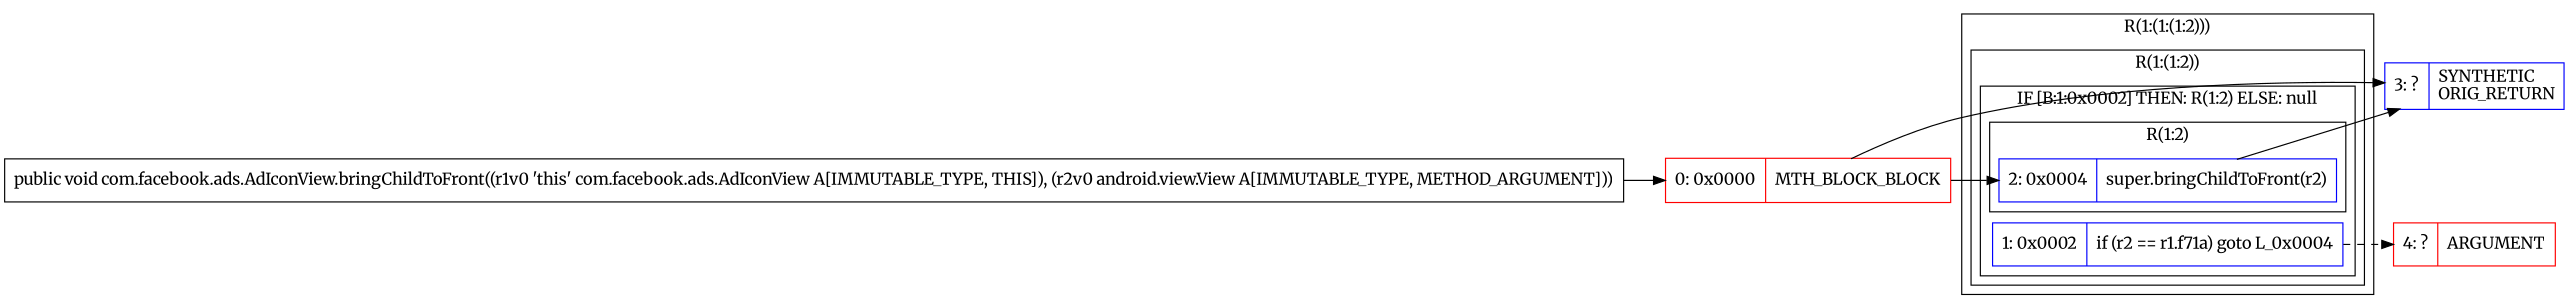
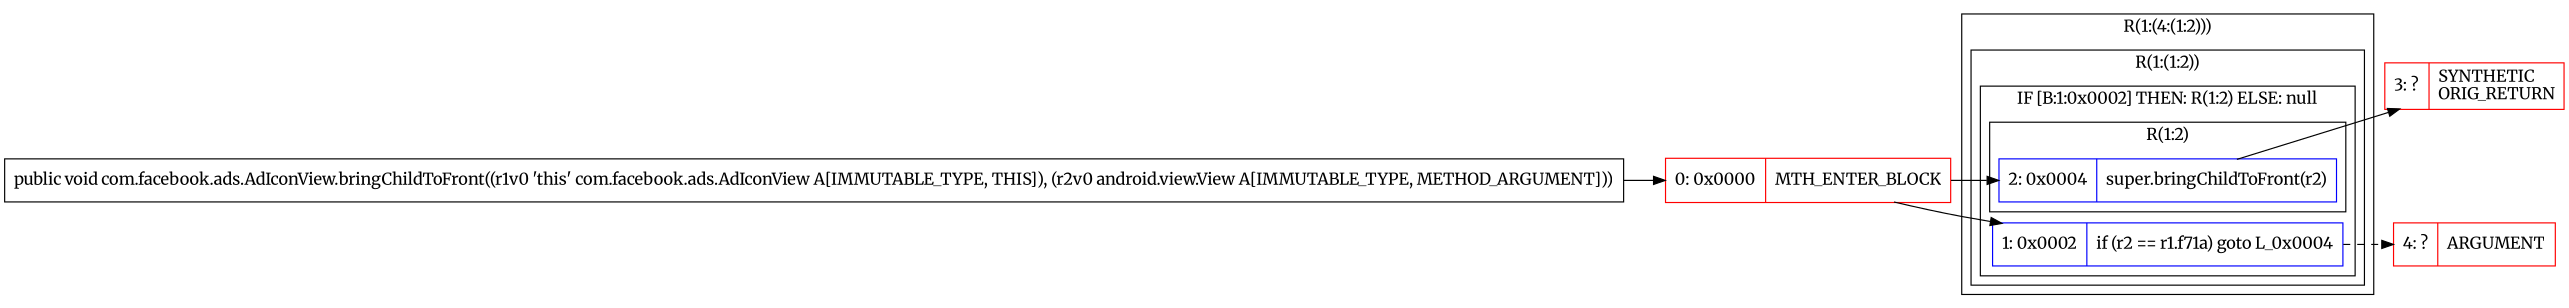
(2168, 27) -> (2168, 27)
(2474, 86) -> (2474, 86)
(2107, 94) -> (1942, 213)
(1858, 180) -> (1858, 180)
